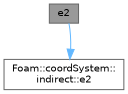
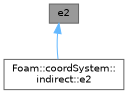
(71, 36) -> (57, 46)
